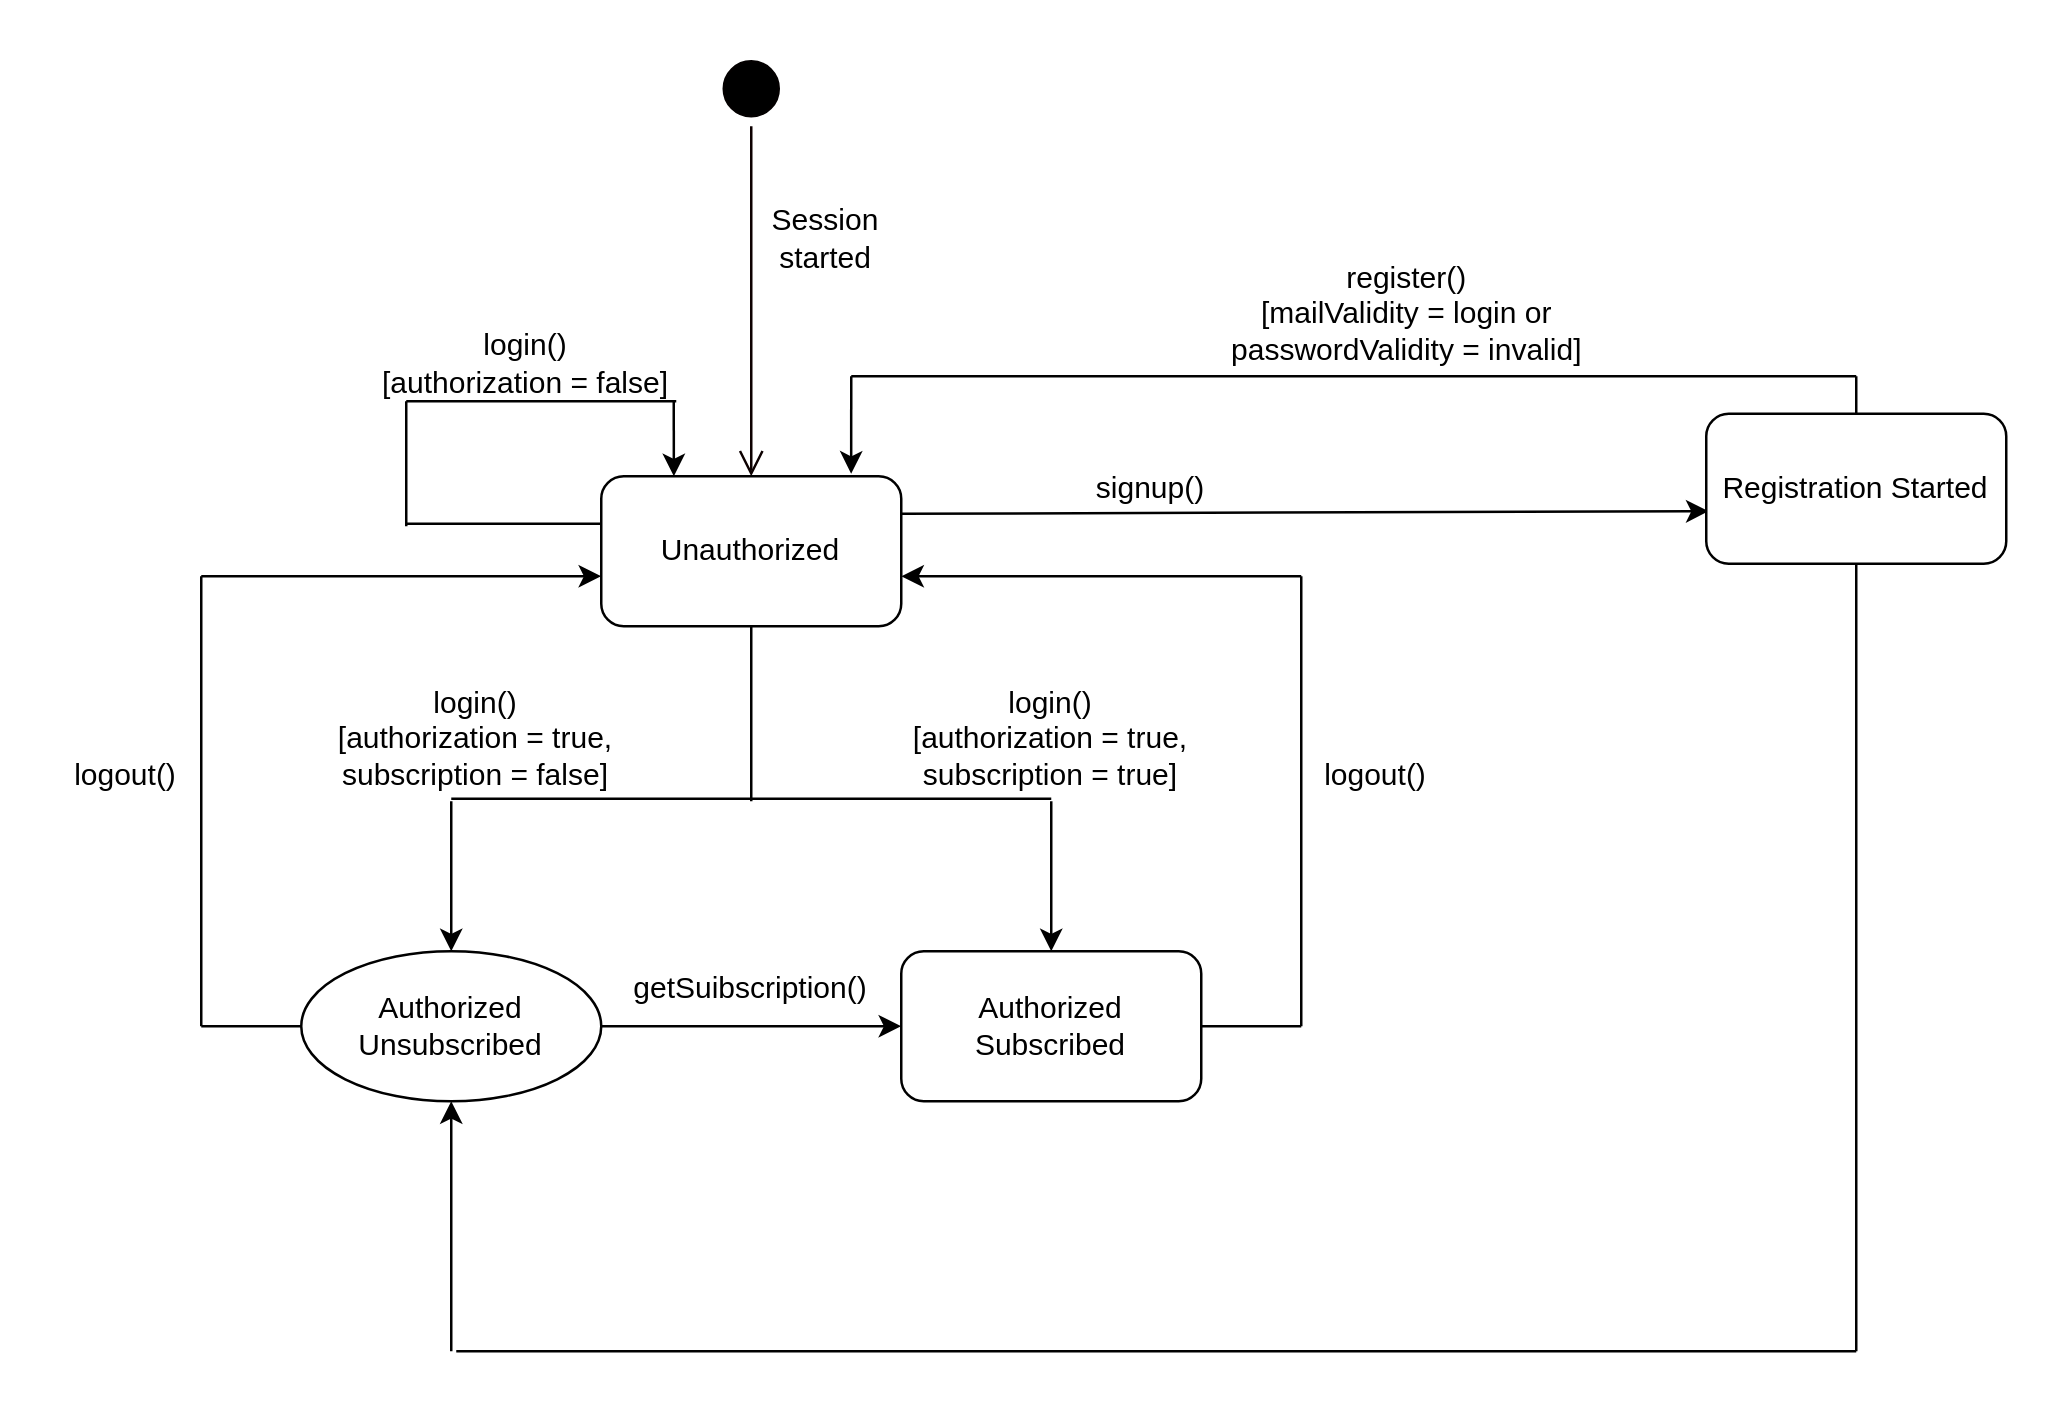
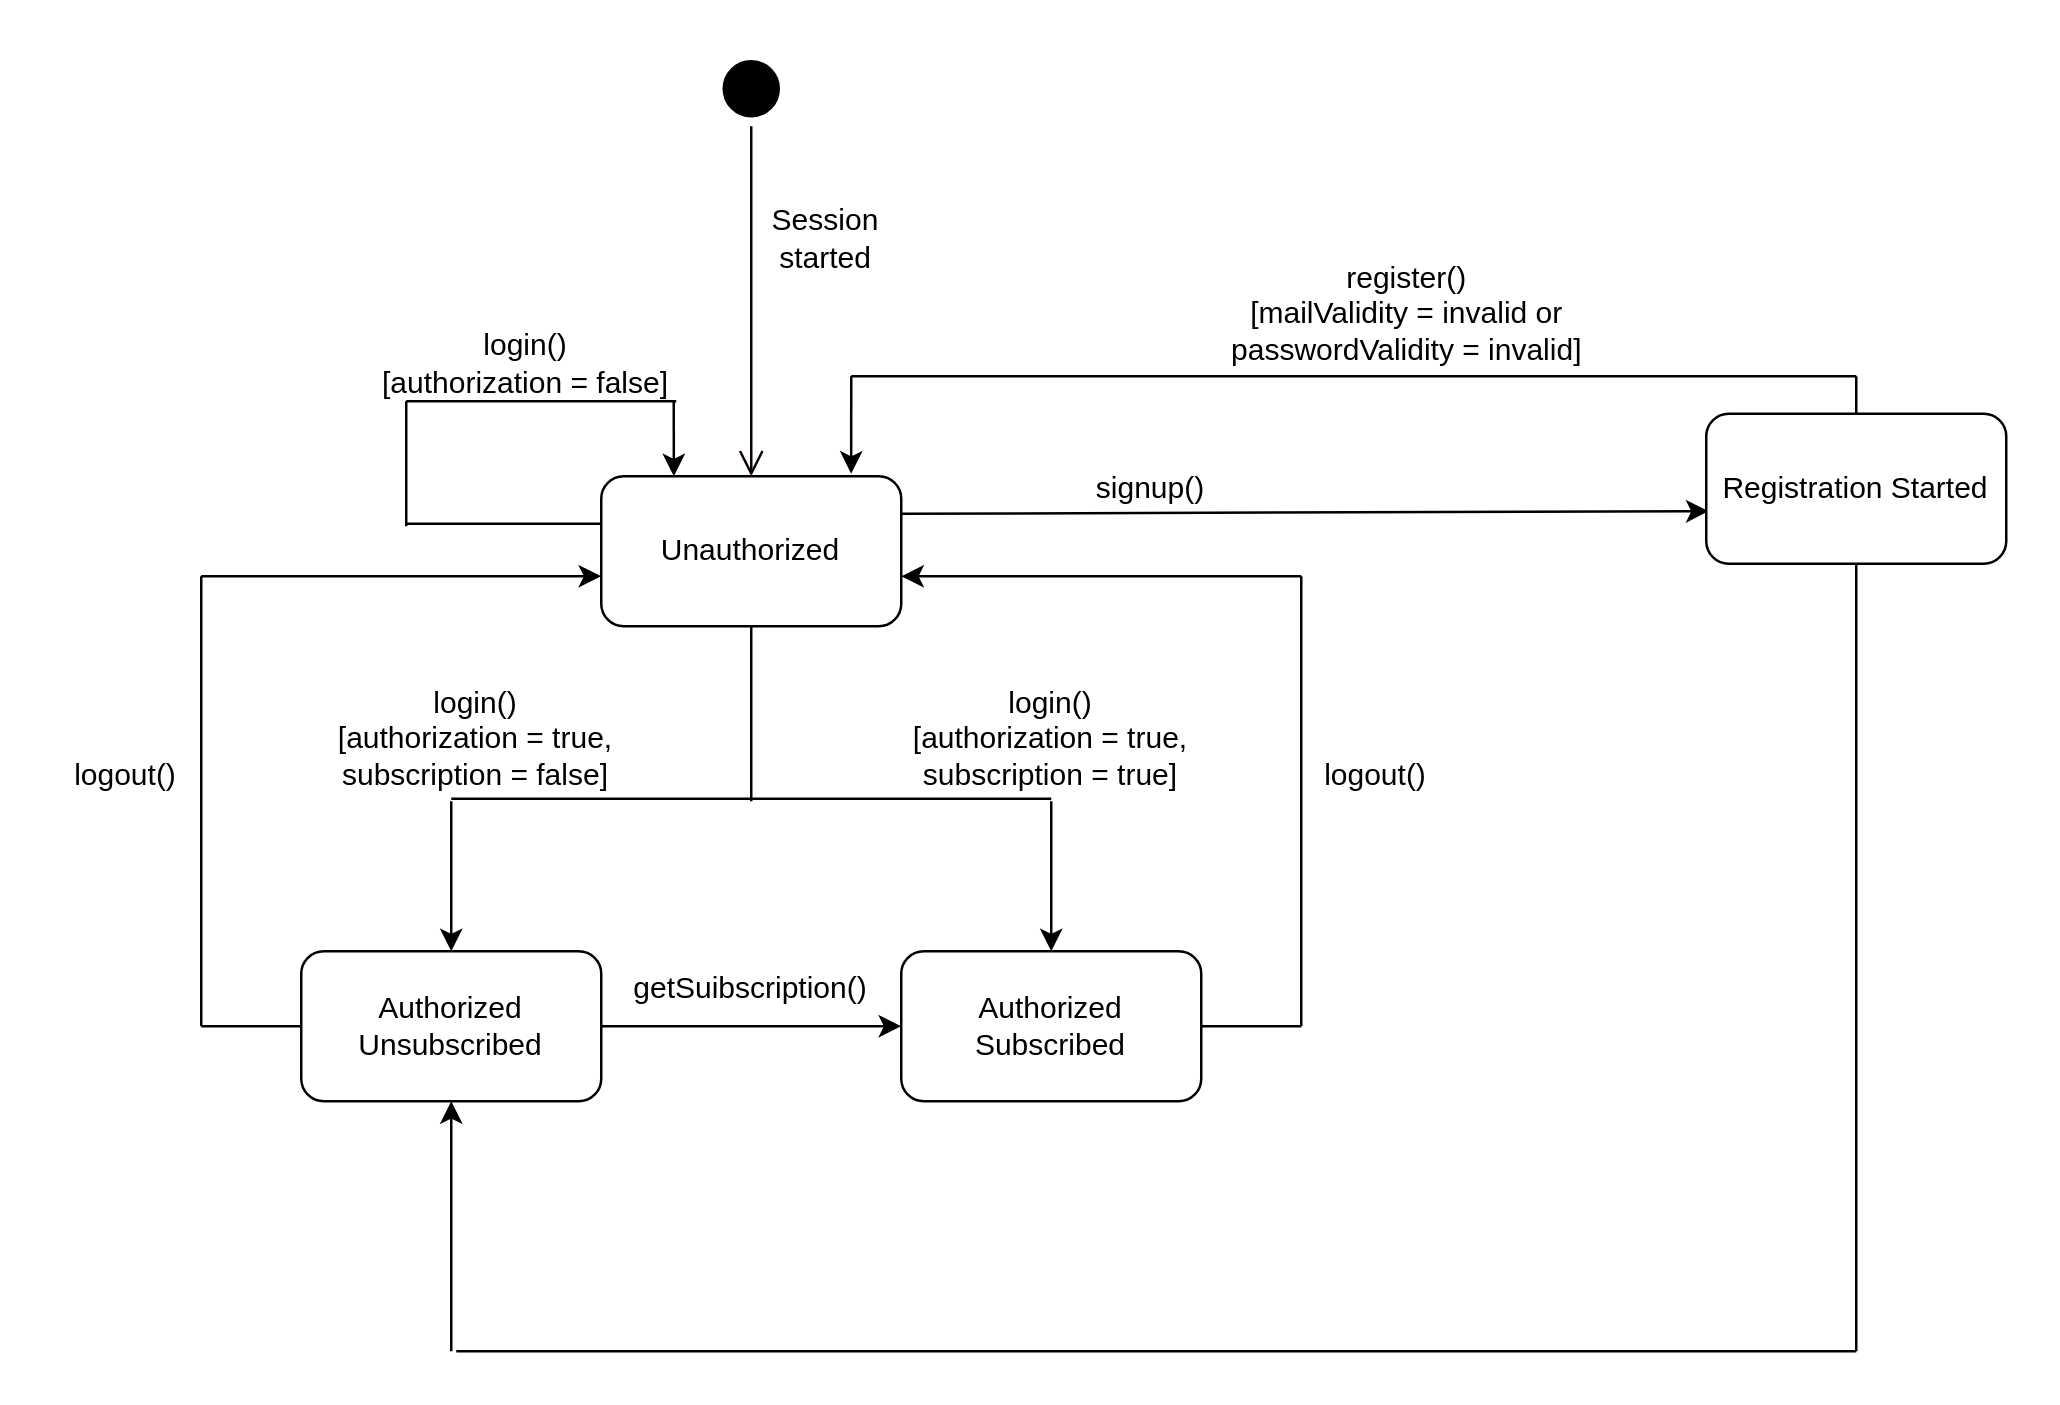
(1408, 314) -> (1408, 314)
(451, 1026) -> (451, 1026)
